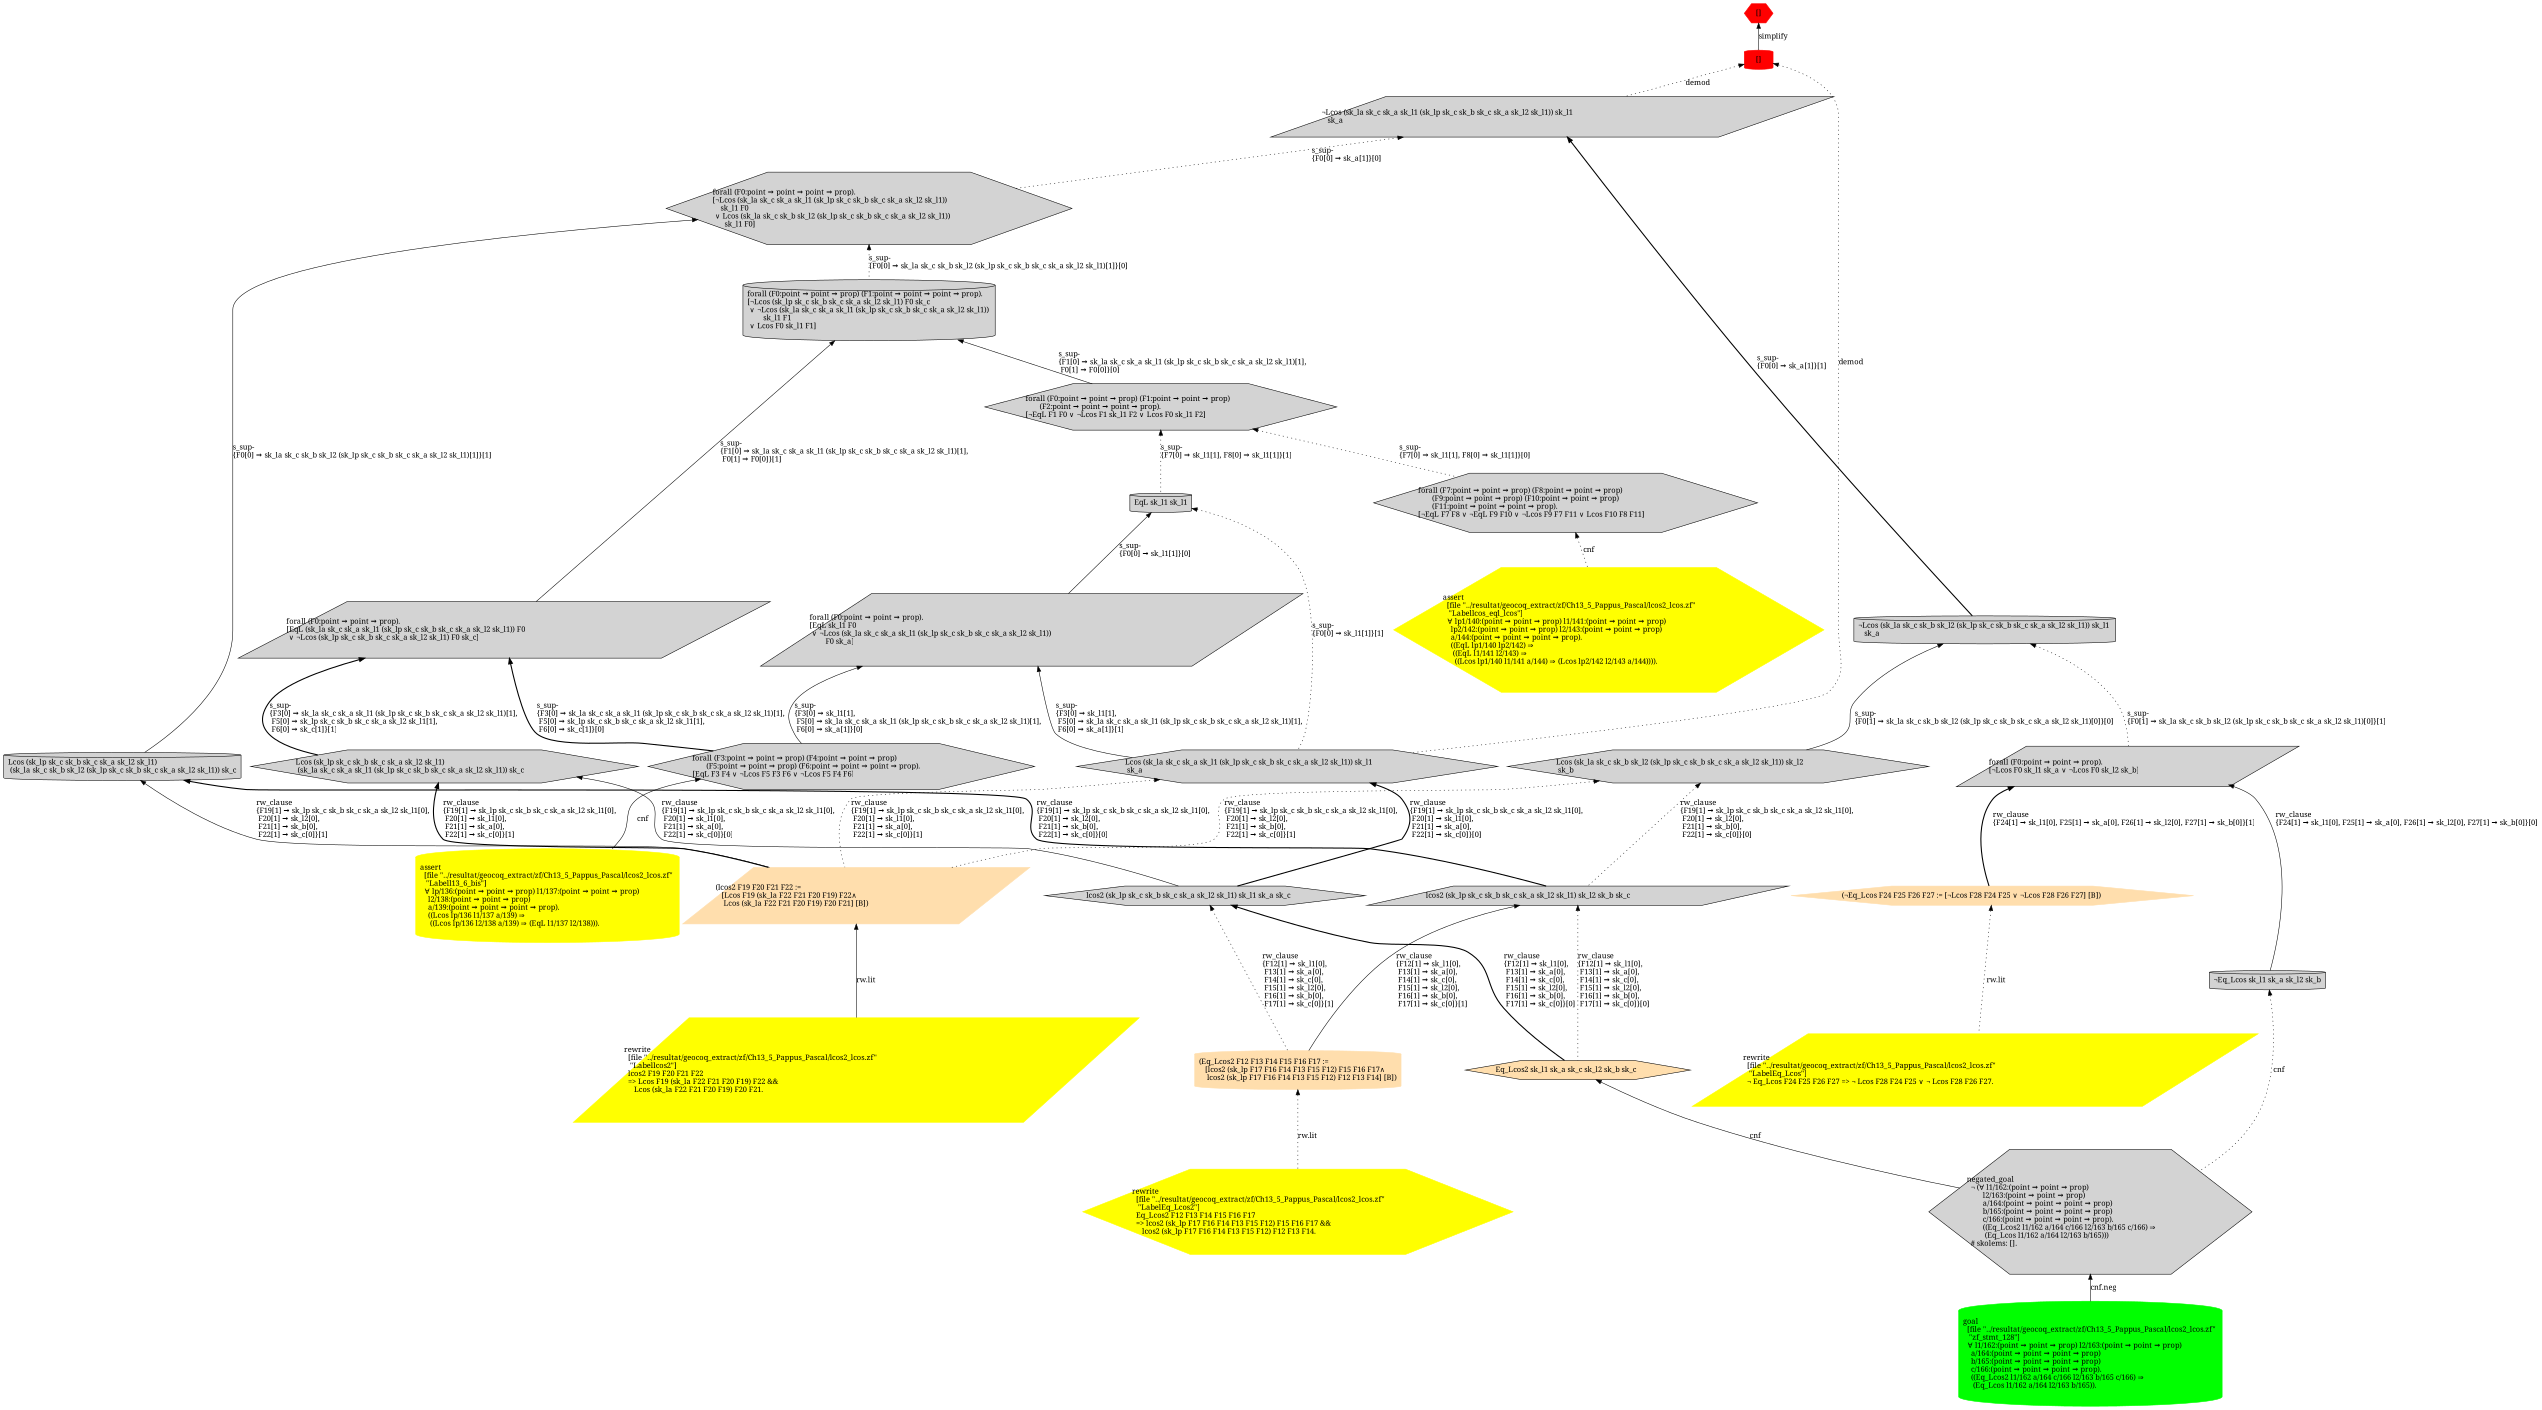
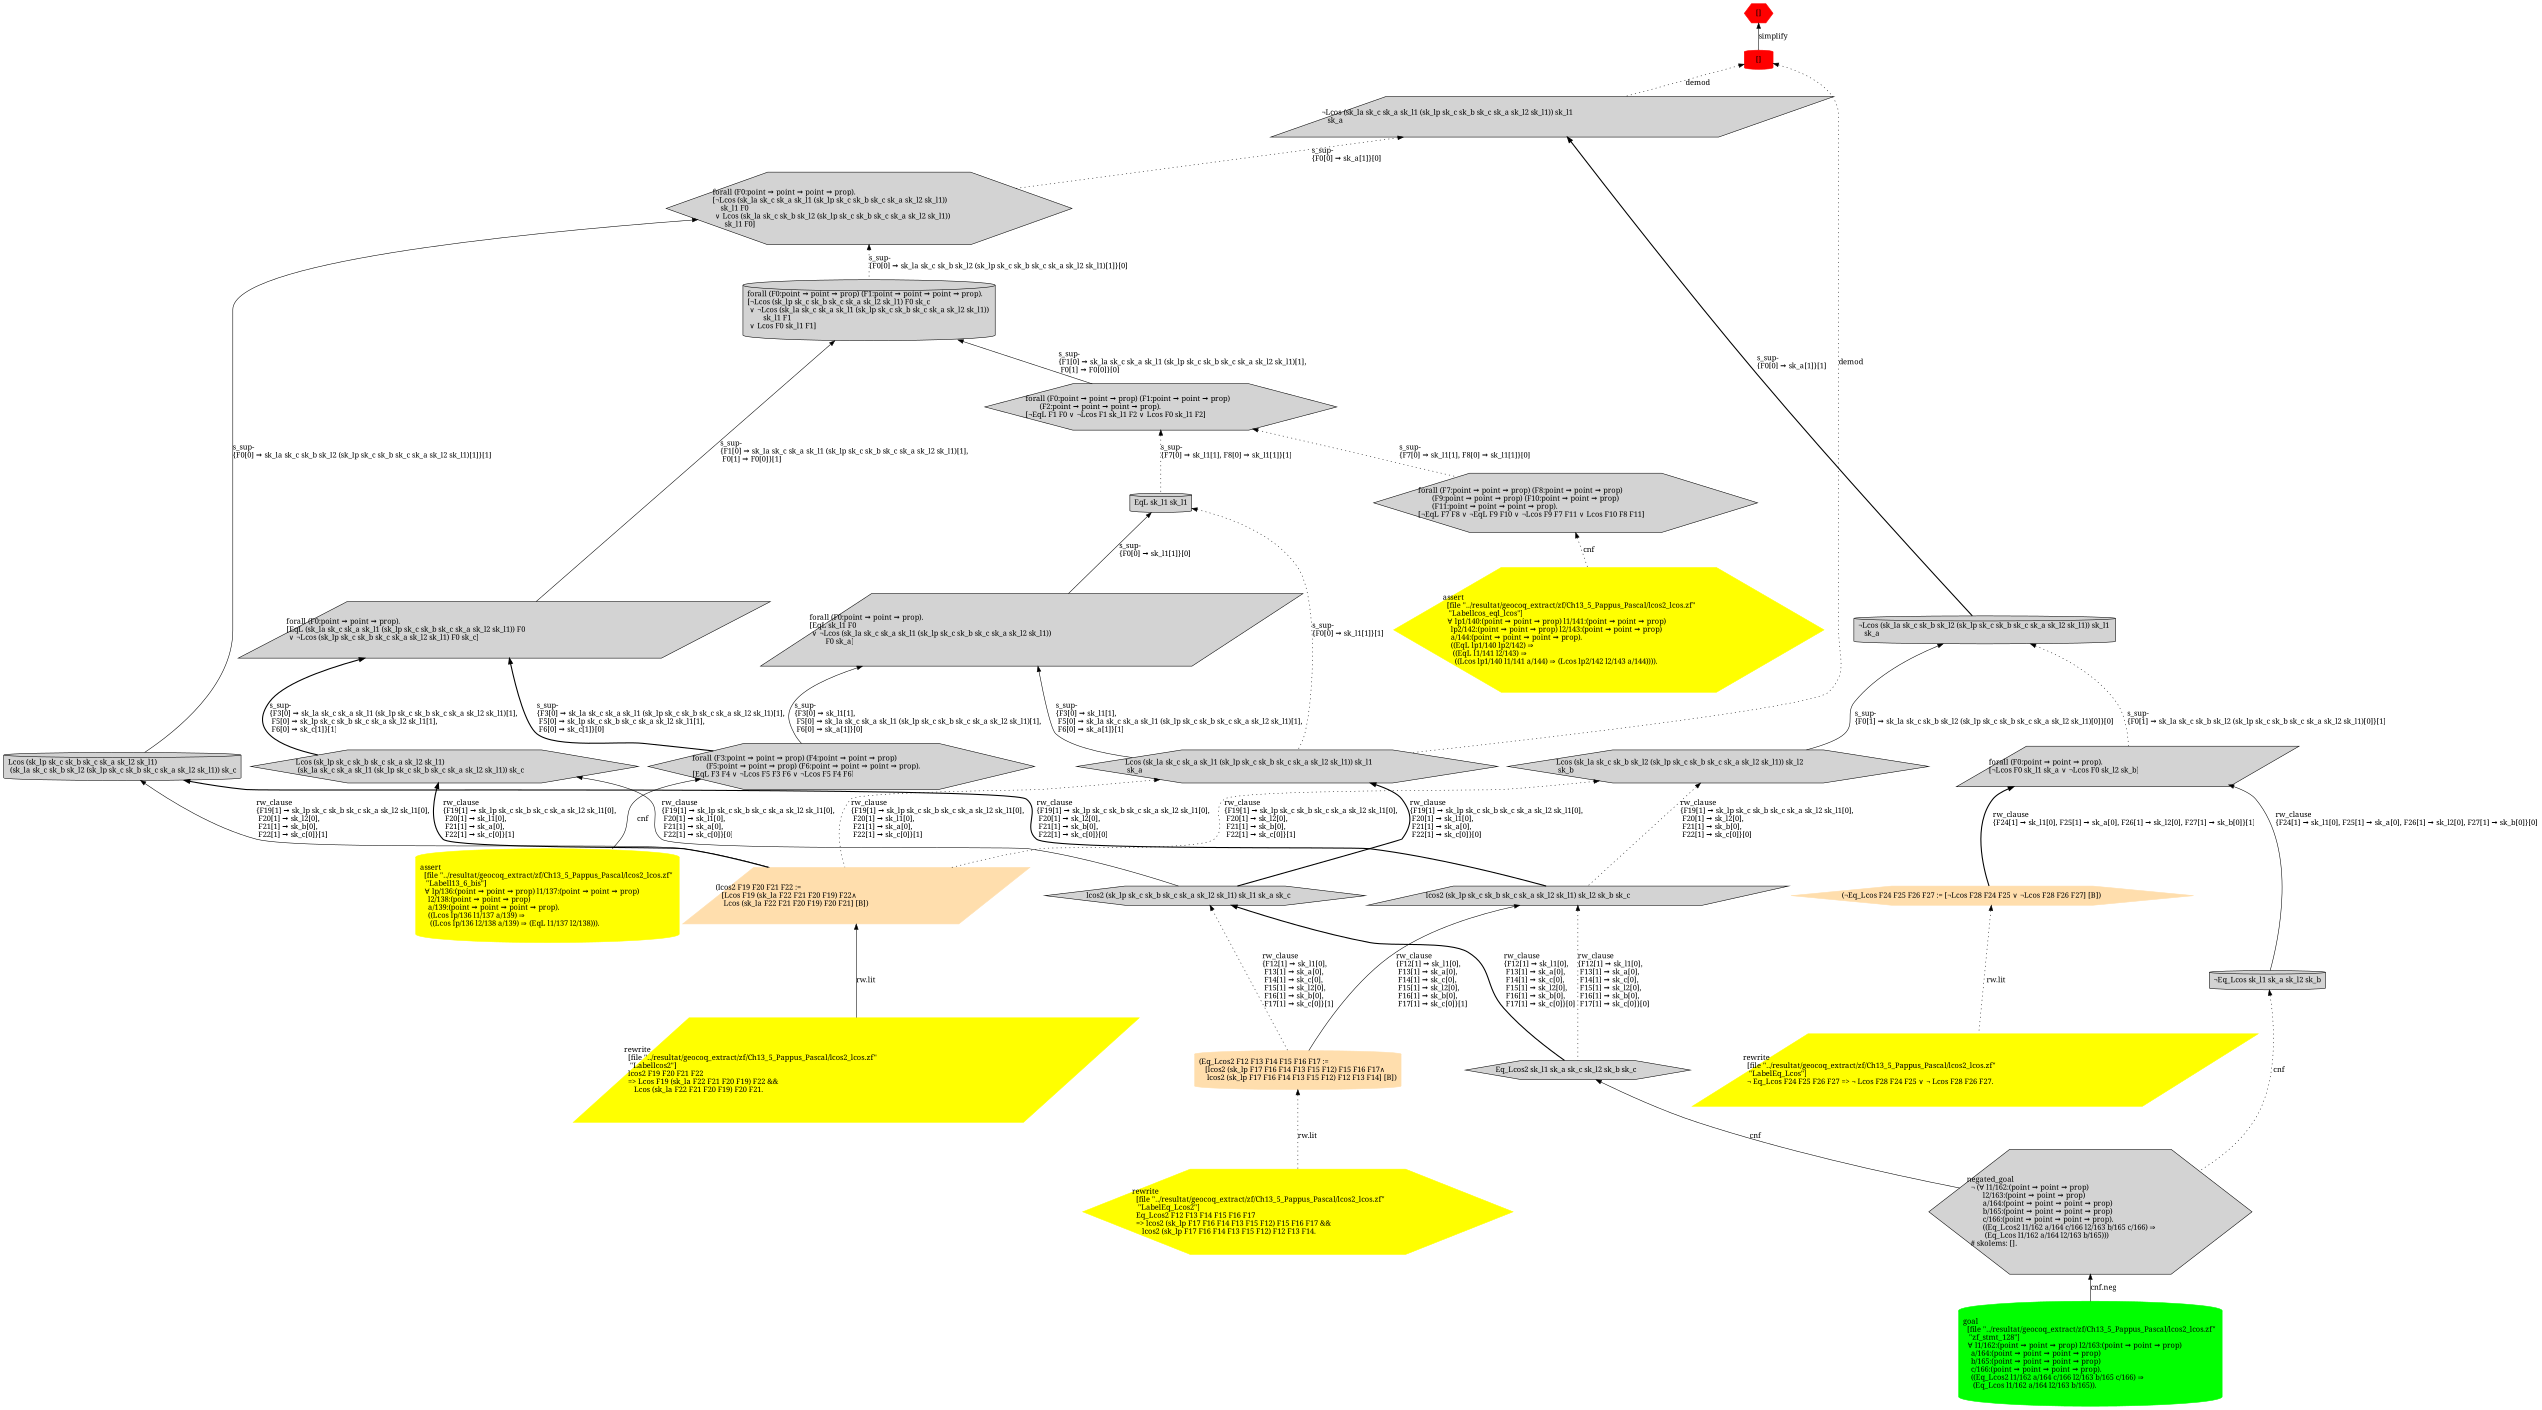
(1578, 1070) -> (1578, 1070)
